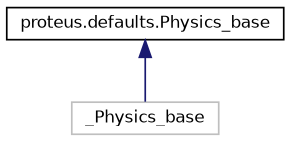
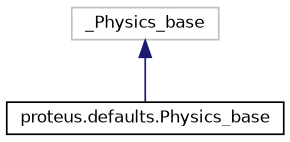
(145, 80) -> (145, 80)
